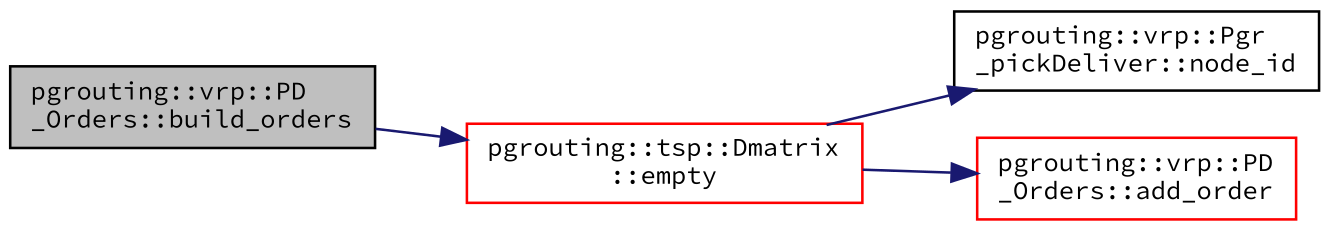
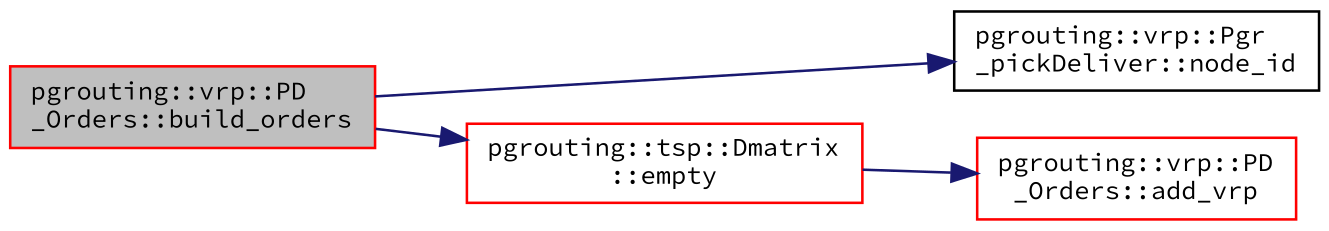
(193, 107) -> (193, 107)
(888, 110) -> (652, 80)
(1137, 179) -> (1137, 179)
